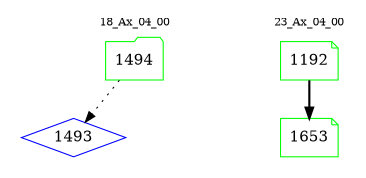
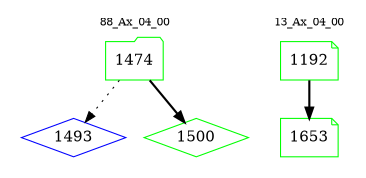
(135, 23) -> (135, 23)
(309, 23) -> (309, 23)
(134, 61) -> (134, 61)
none -> (196, 138)
